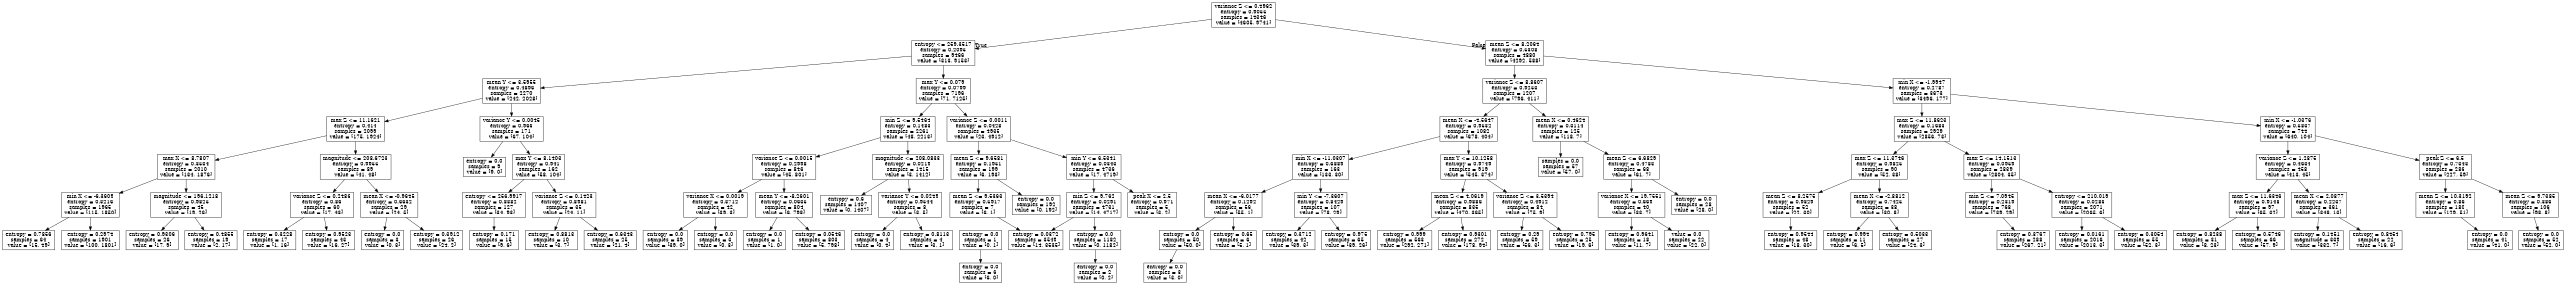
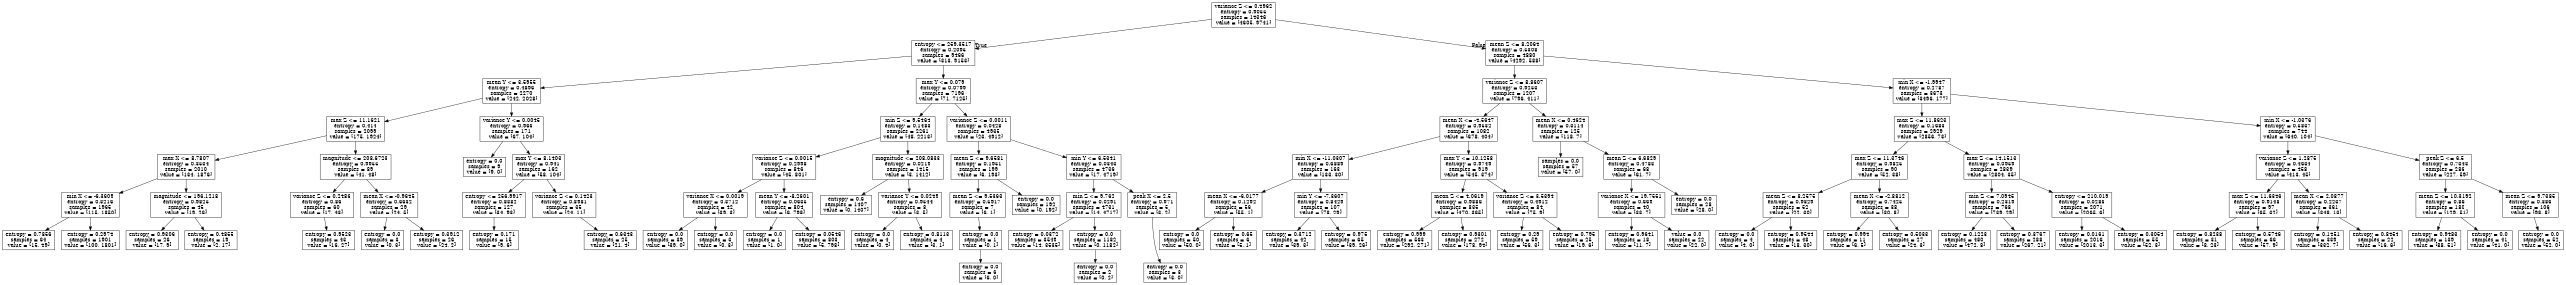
(1007, 223) -> (979, 222)
(270, 240) -> none
(551, 240) -> none
none -> (1737, 240)
none -> (1964, 240)
(2317, 240) -> (2317, 240)
none -> (2435, 240)
(1174, 255) -> (1154, 239)
